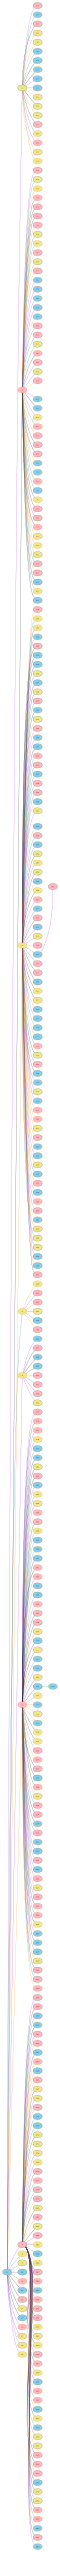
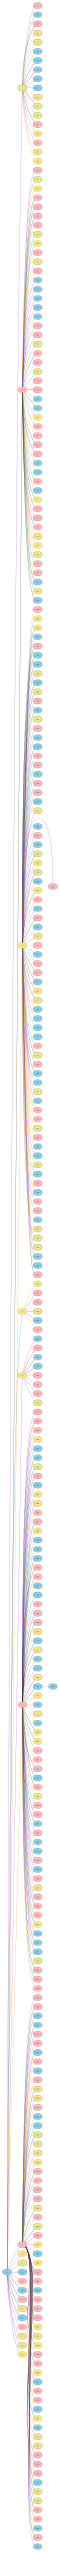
none -> (38, 390)
(51, 922) -> (32, 825)
